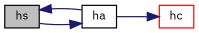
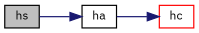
(67, 9) -> none
